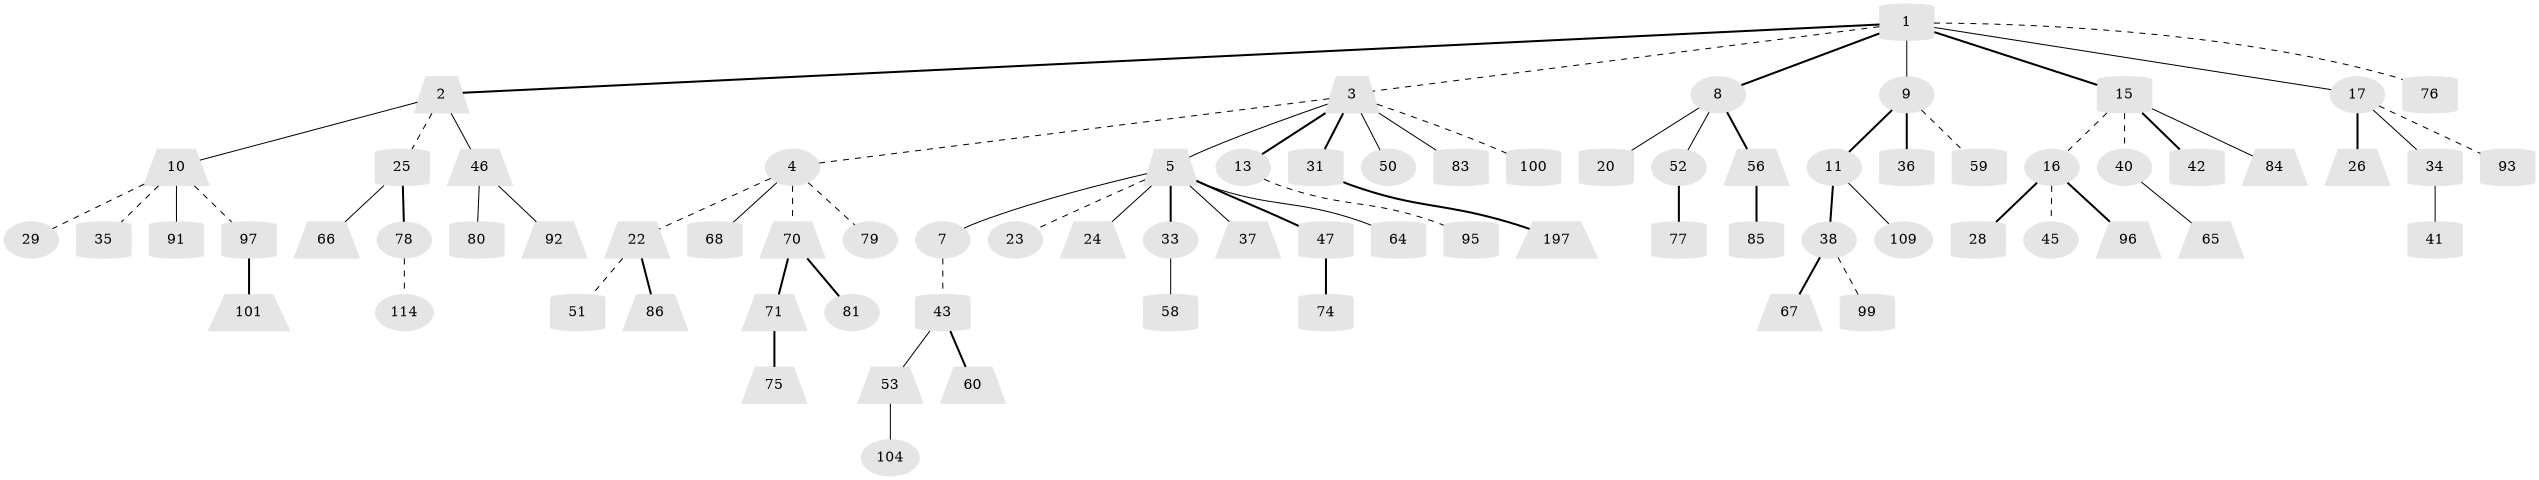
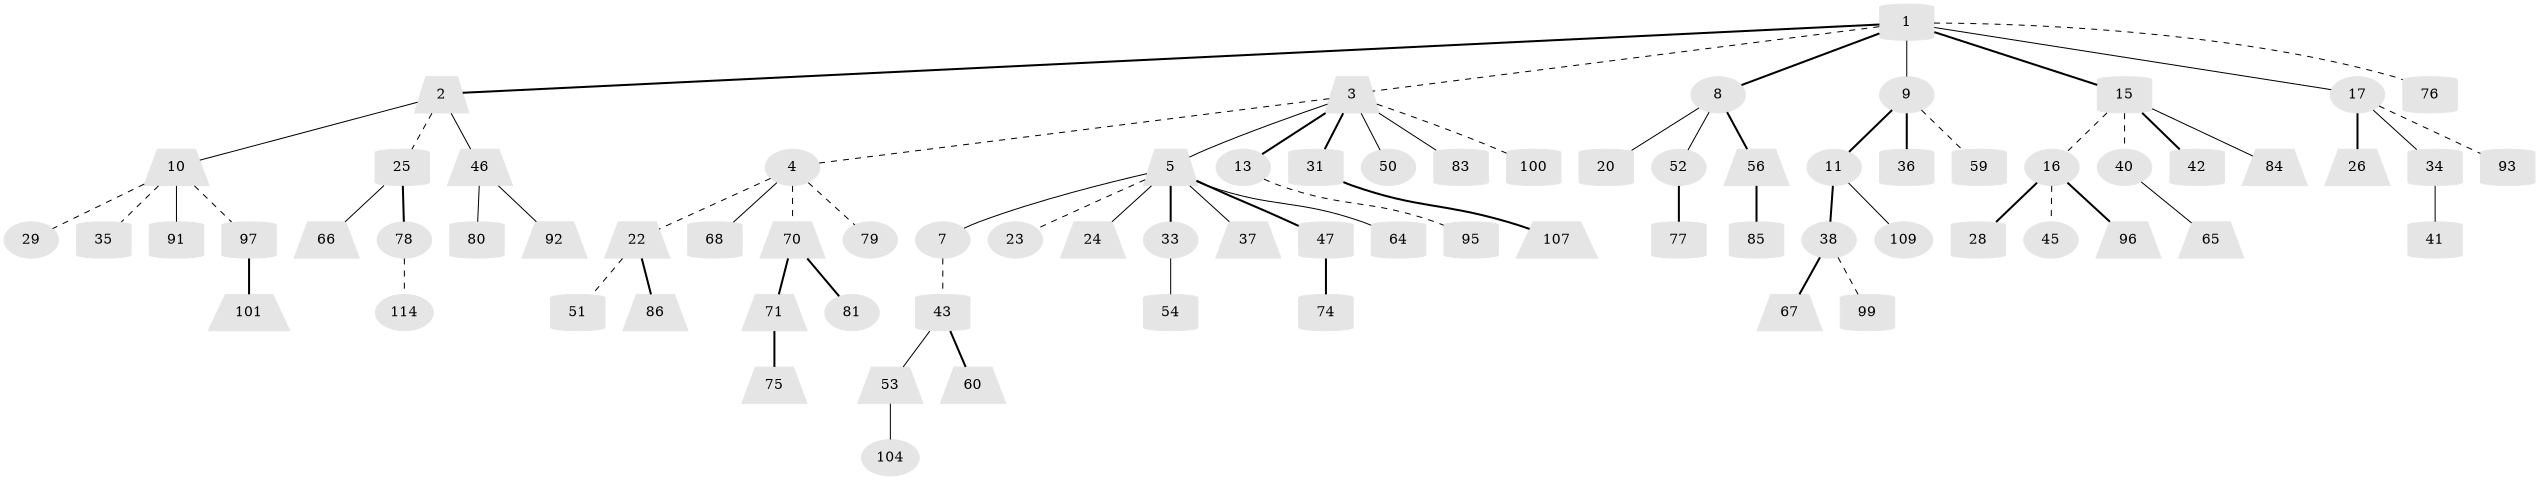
(1557, 240) -> (1557, 240)
(1171, 313) -> (1171, 313)
